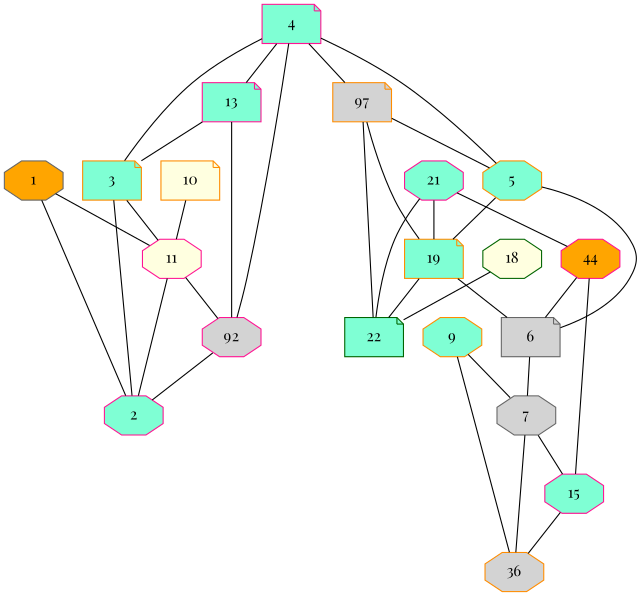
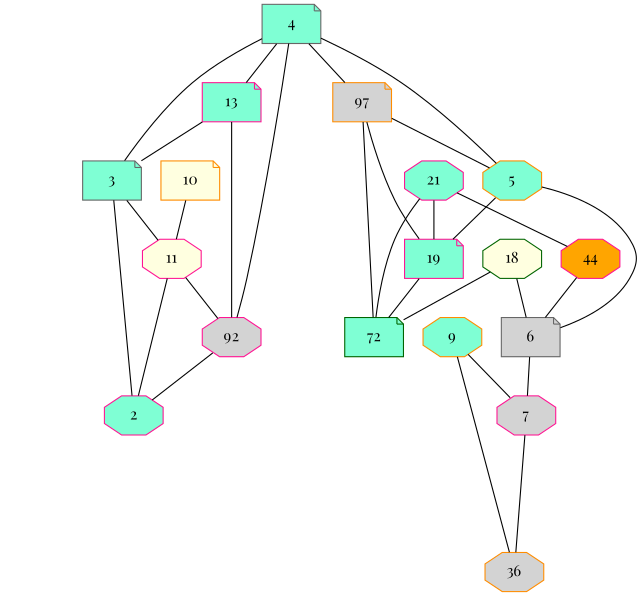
(291, 24) -> (291, 24)
(34, 181) -> none
(112, 181) -> (112, 181)
(434, 259) -> (434, 259)
(482, 298) -> (521, 298)
(374, 337) -> (374, 337)
(526, 415) -> (526, 415)
(574, 494) -> none
